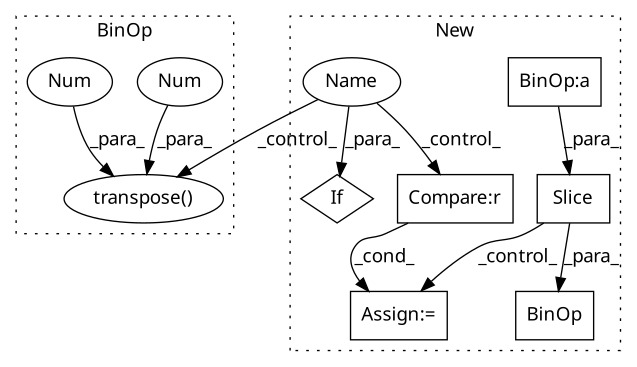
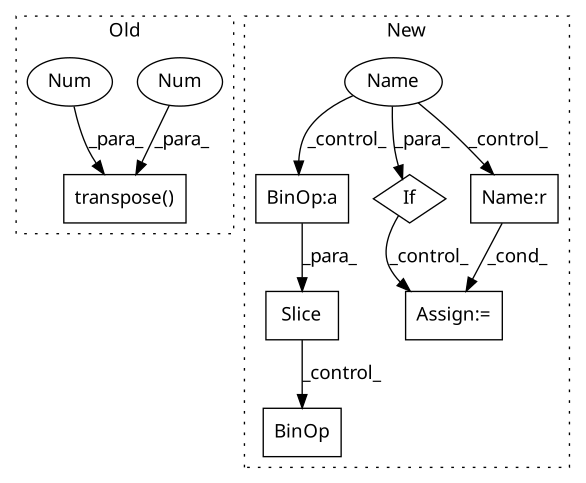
(125, 32) -> (125, 32)
(253, 133) -> (315, 120)
(144, 199) -> (125, 199)
(455, 199) -> (514, 199)
(484, 244) -> (386, 250)
(592, 257) -> (342, 374)
